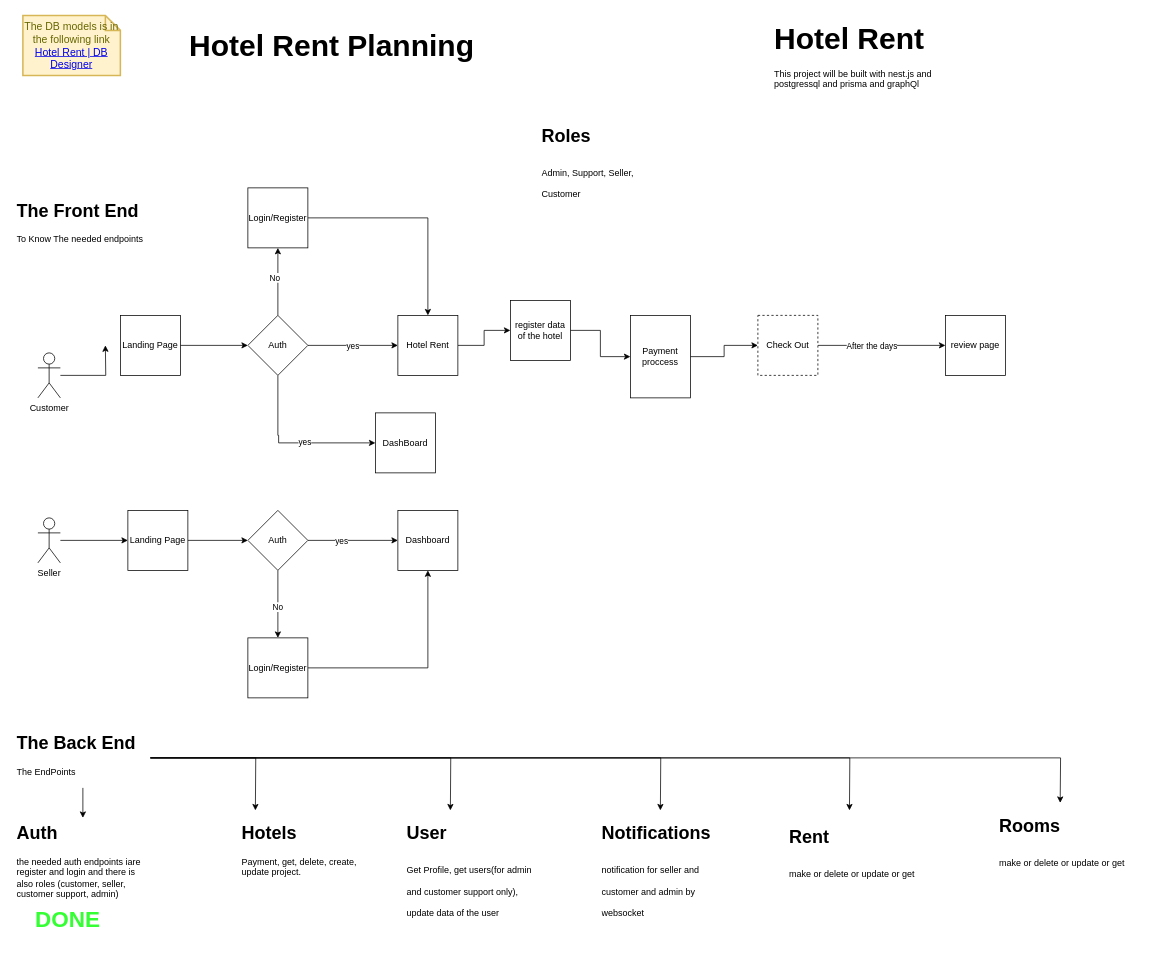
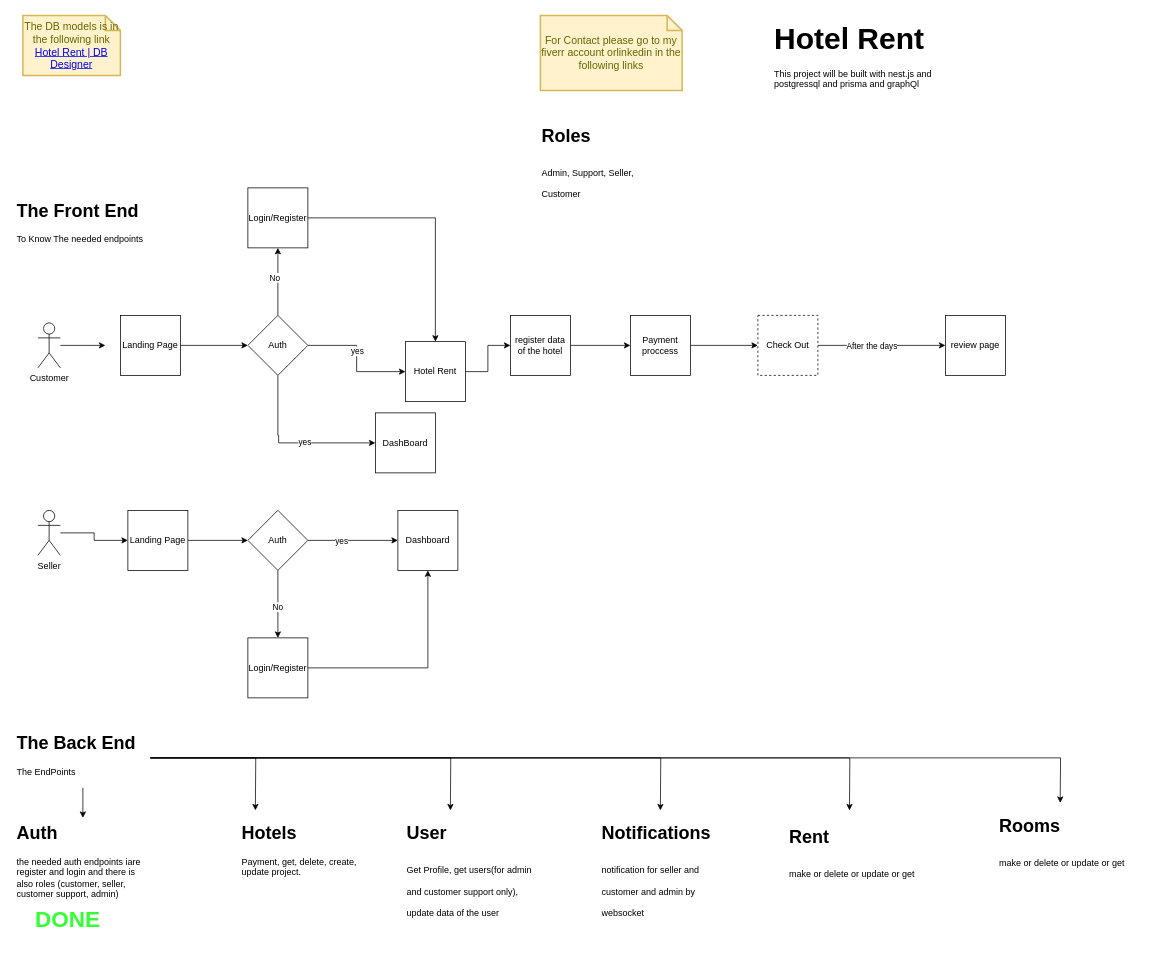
none -> (611, 53)
(338, 68) -> none
(540, 330) -> (540, 345)
(428, 345) -> (435, 372)
(660, 357) -> (660, 345)
(49, 375) -> (49, 345)
(49, 540) -> (49, 533)
